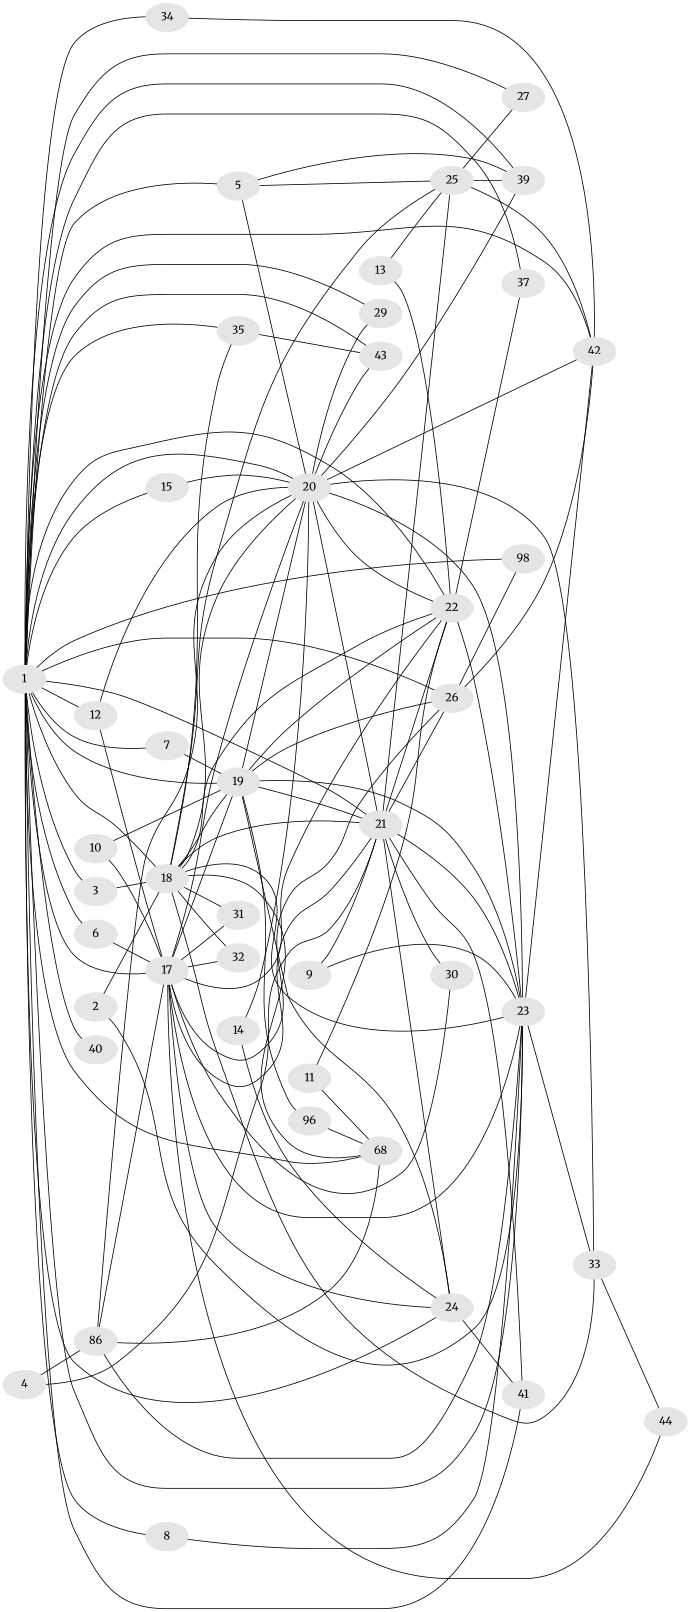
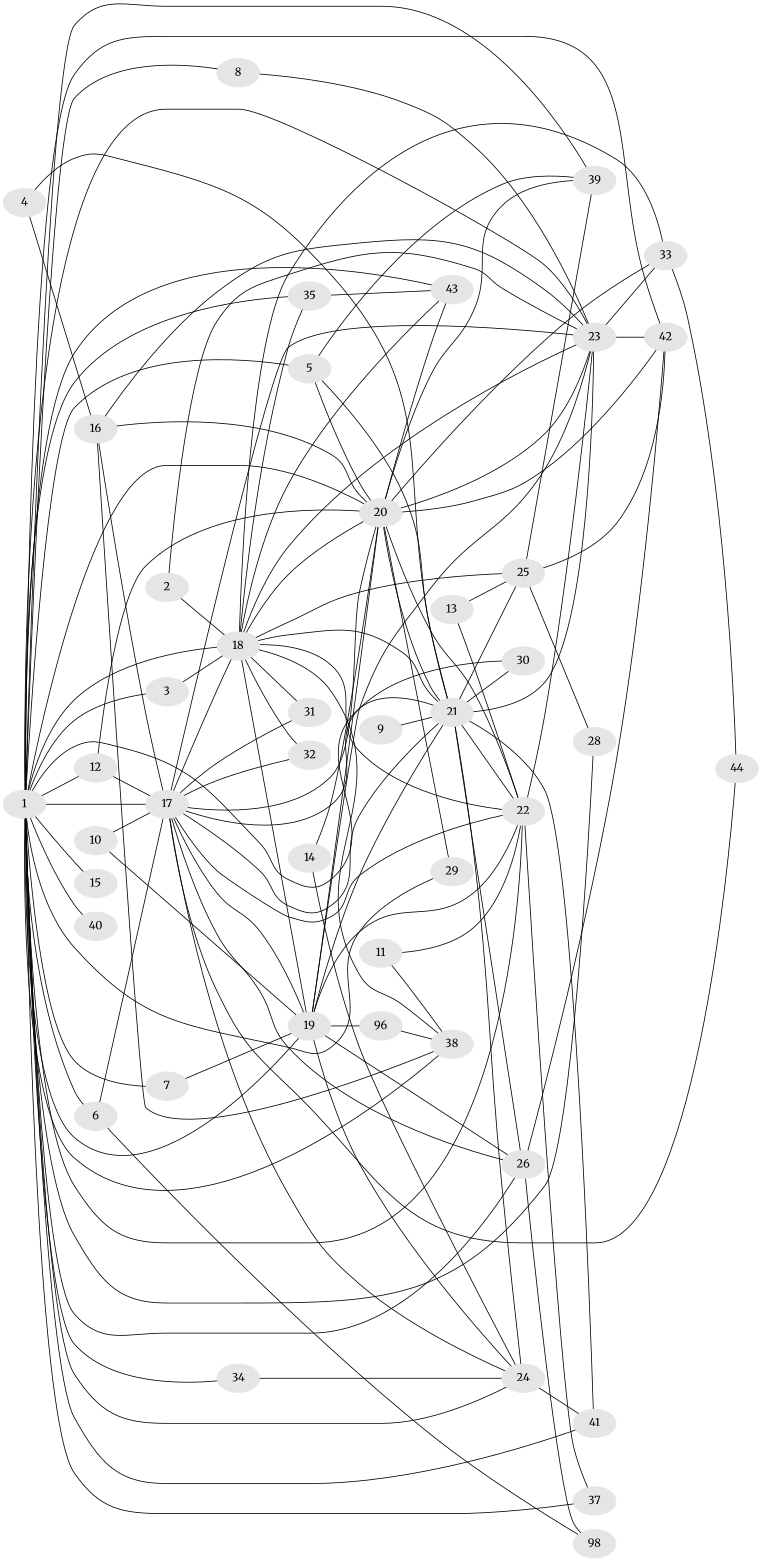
(507, 38) -> (381, 1378)
(523, 97) -> (595, 742)
(345, 183) -> (387, 463)
none -> (304, 457)
(233, 475) -> none
(261, 584) -> (329, 1347)
none -> (202, 725)
(436, 945) -> none
(381, 1151) -> (452, 1044)
(96, 1341) -> (96, 429)
